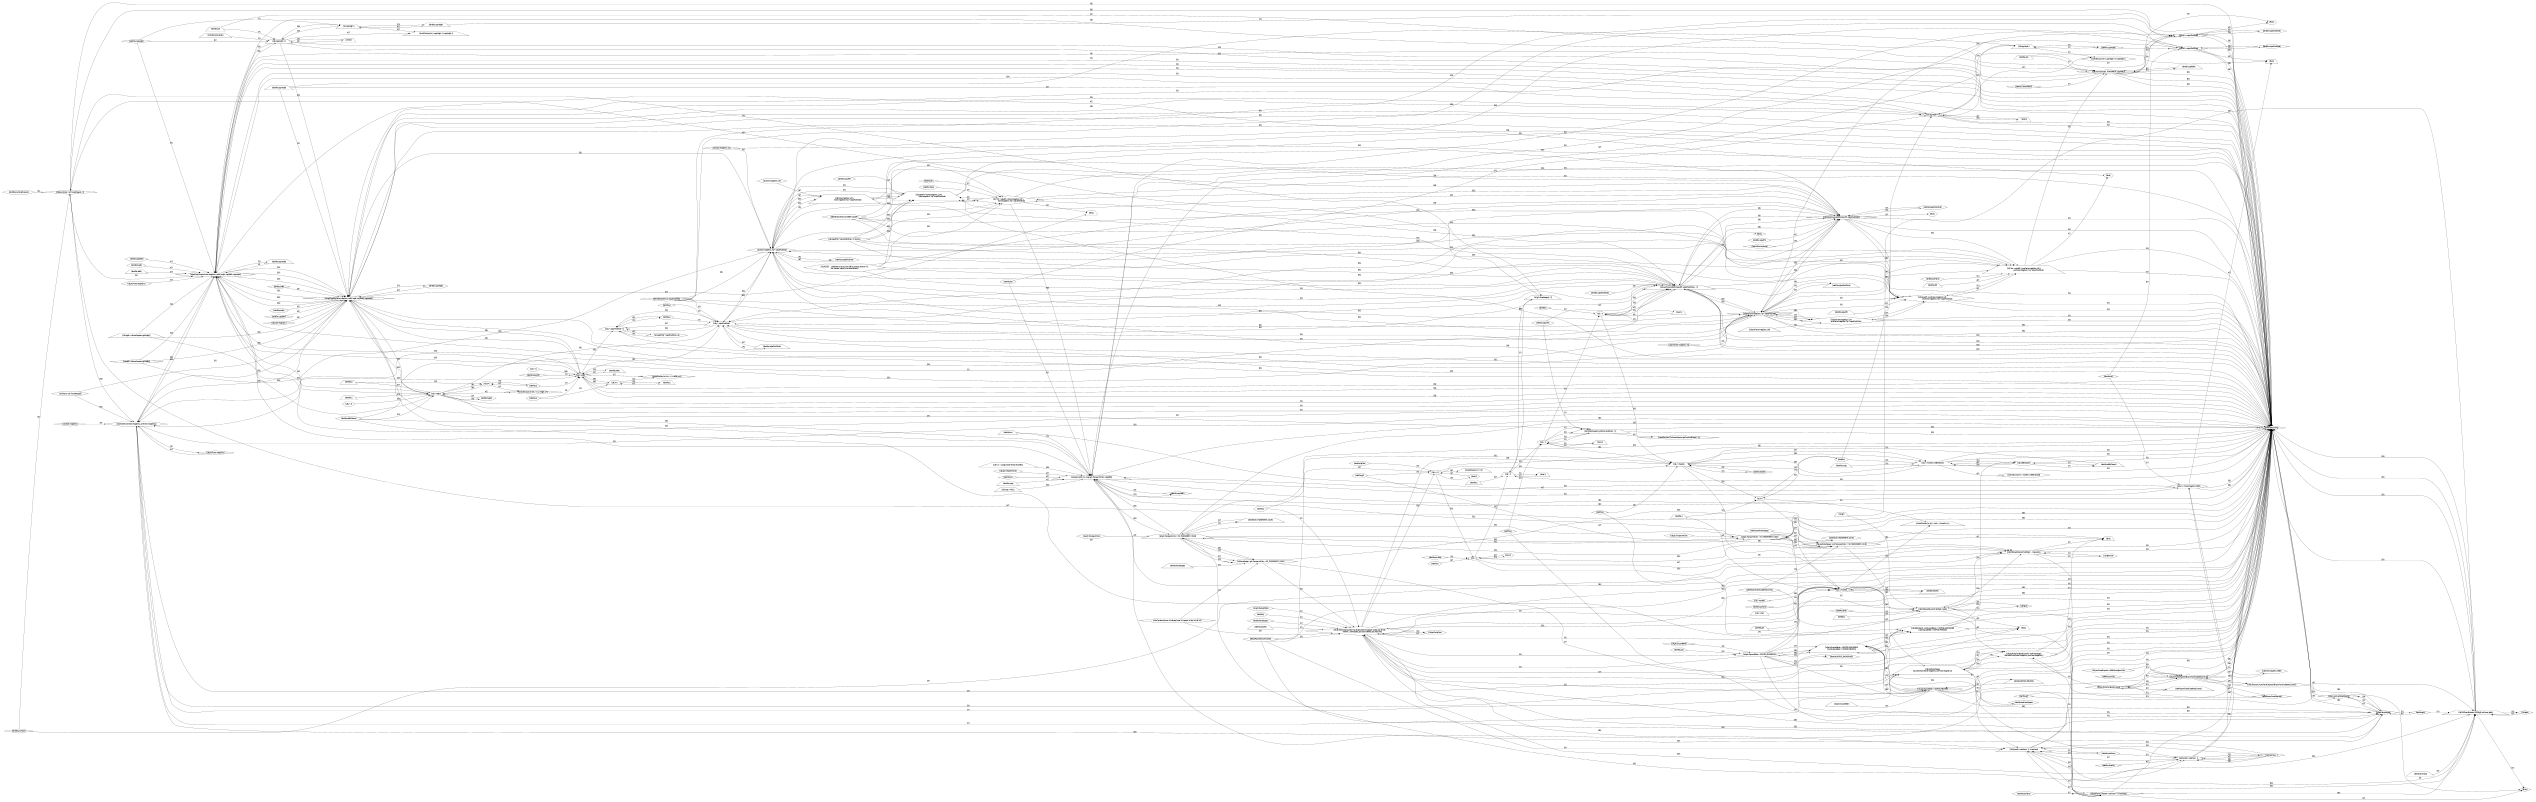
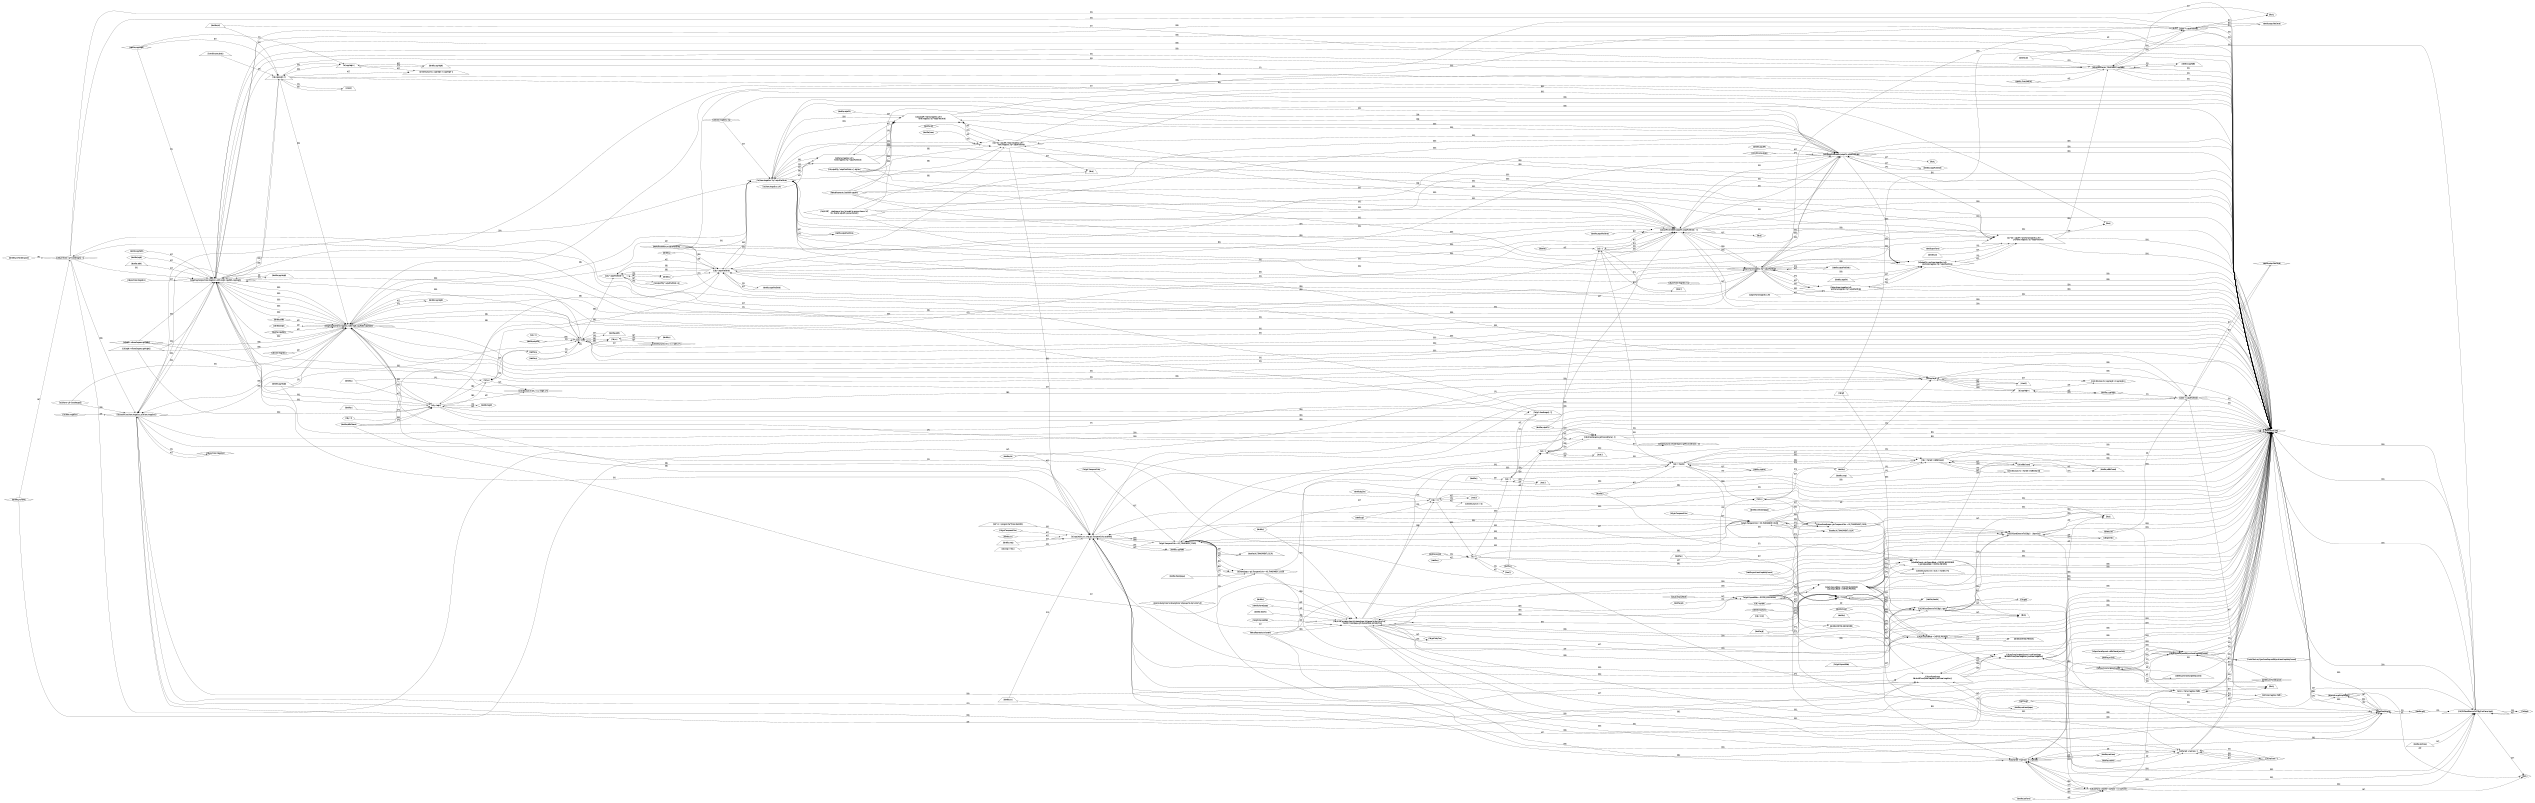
(664, 359) -> (600, 320)
(2024, 749) -> (2024, 760)
